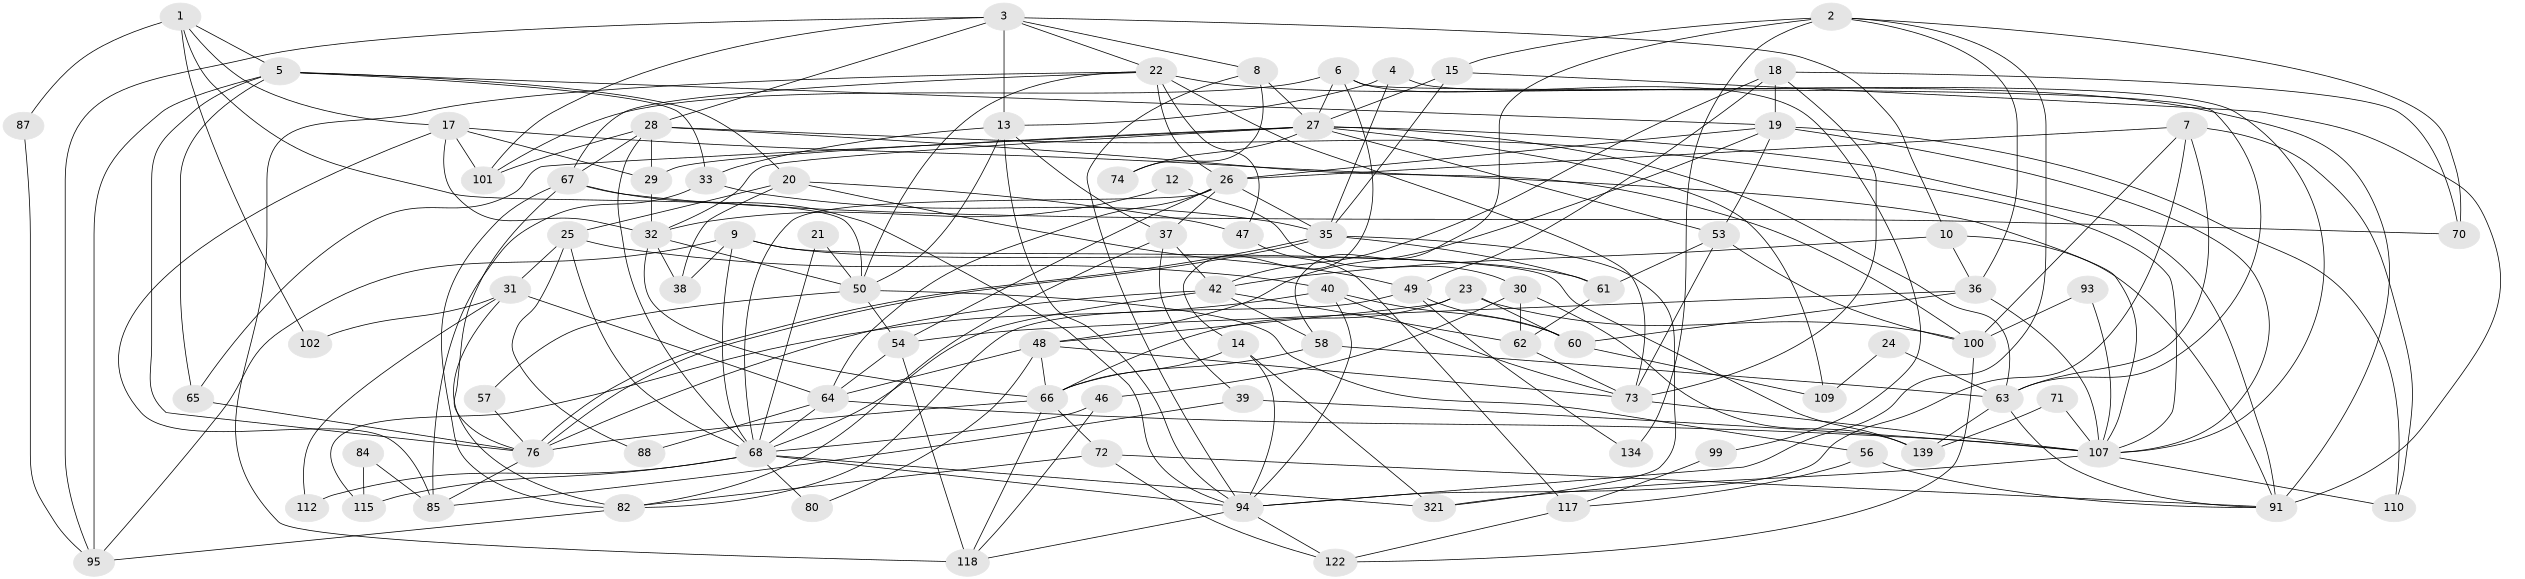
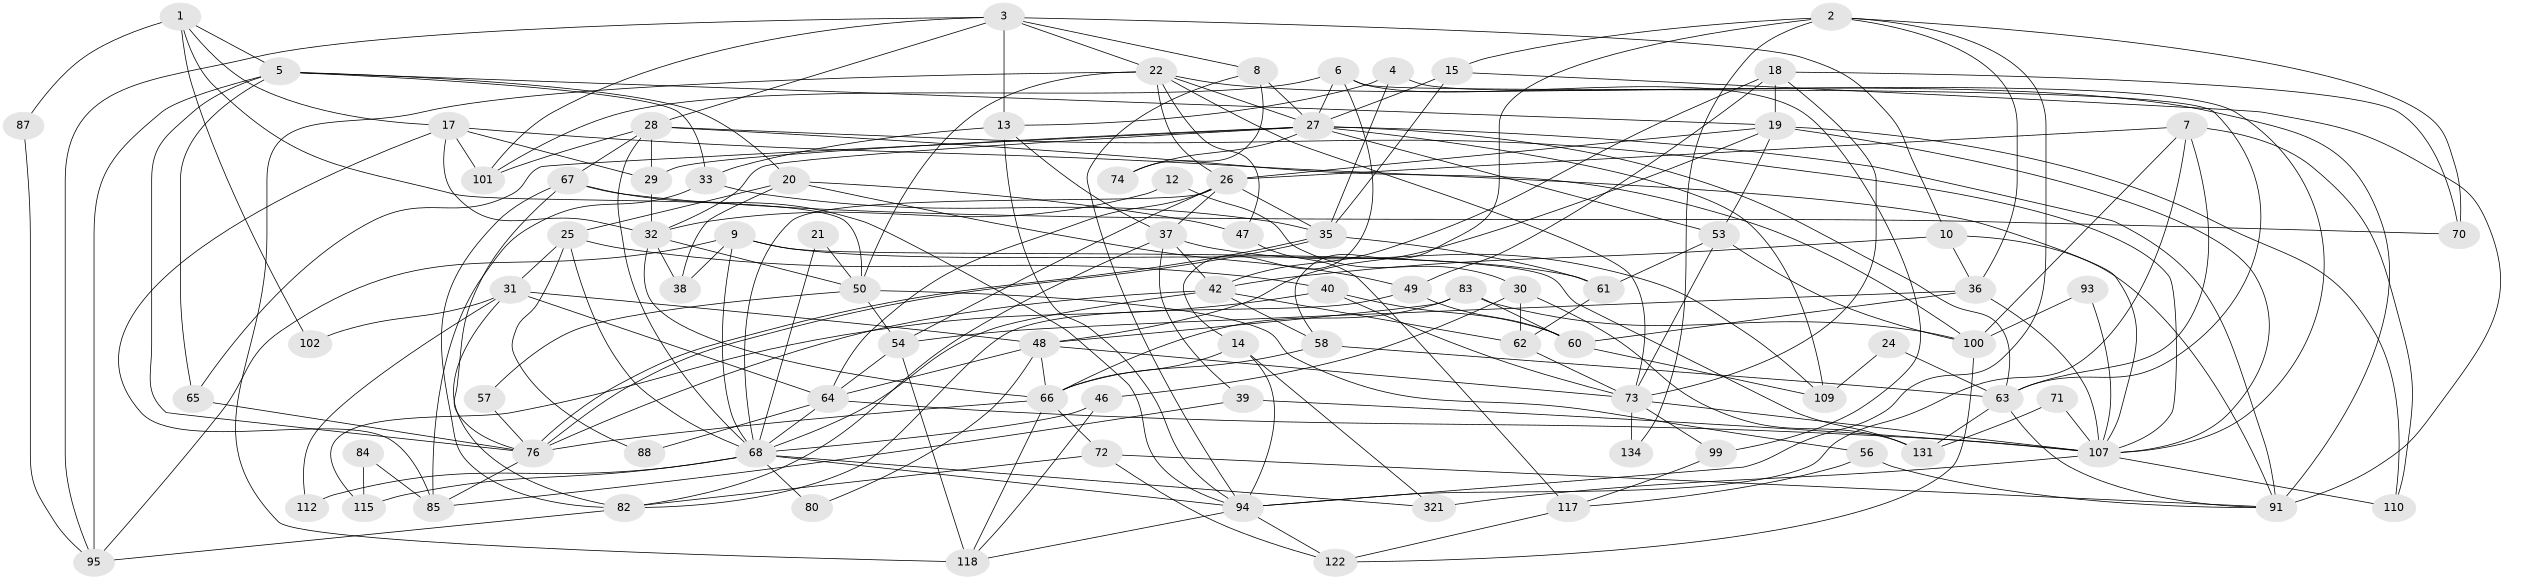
(842, 86) -> (1235, 99)
(951, 223) -> none
none -> (1449, 255)
(1466, 290) -> (1466, 290)
(1667, 309) -> none
none -> (775, 315)
(1517, 376) -> (1631, 432)
(1326, 408) -> none
none -> (1685, 433)
(1923, 453) -> (1923, 453)
